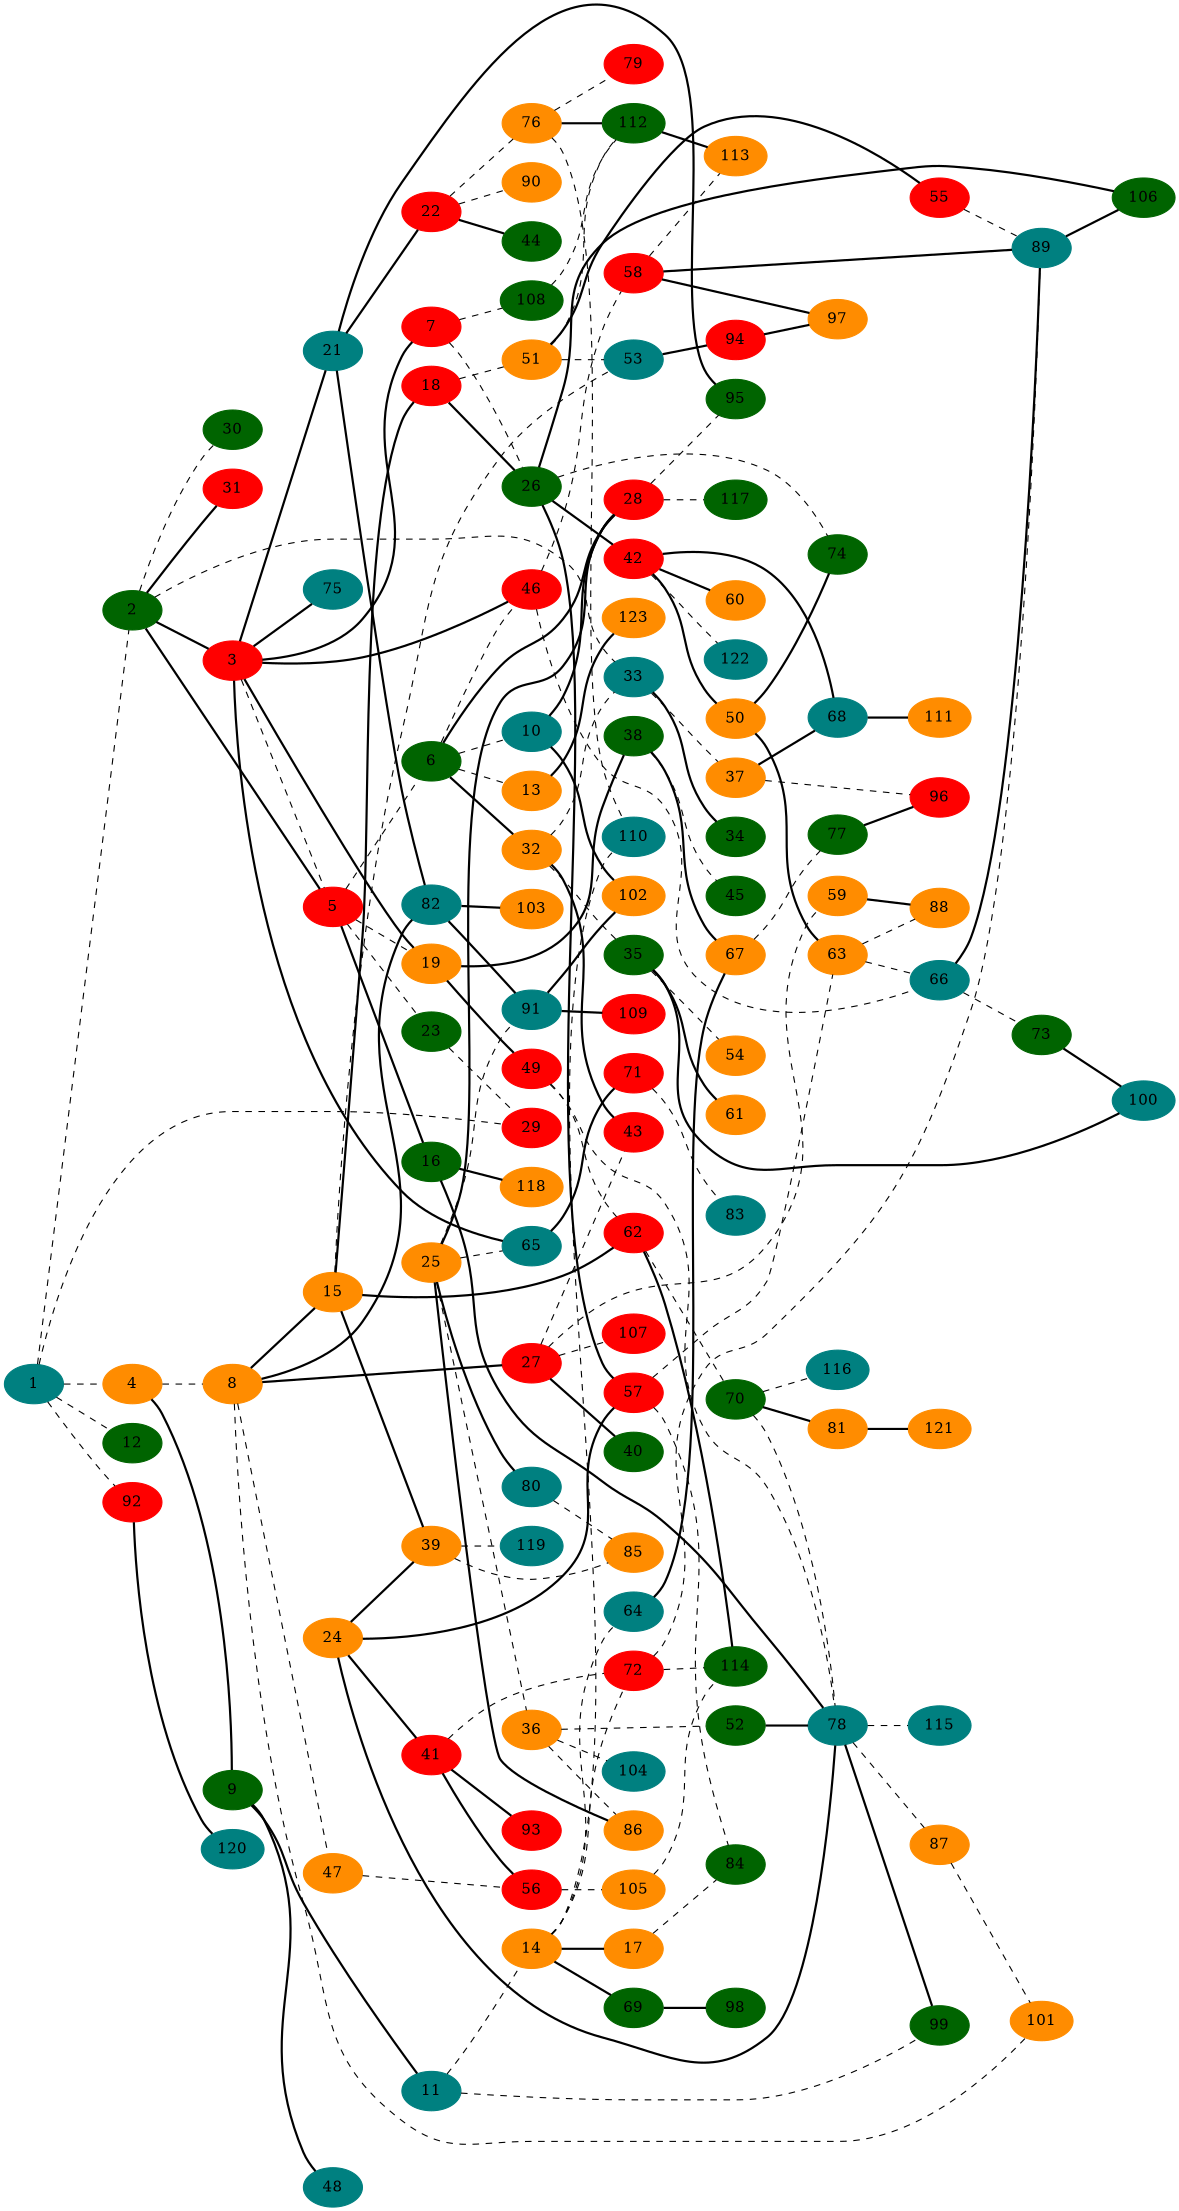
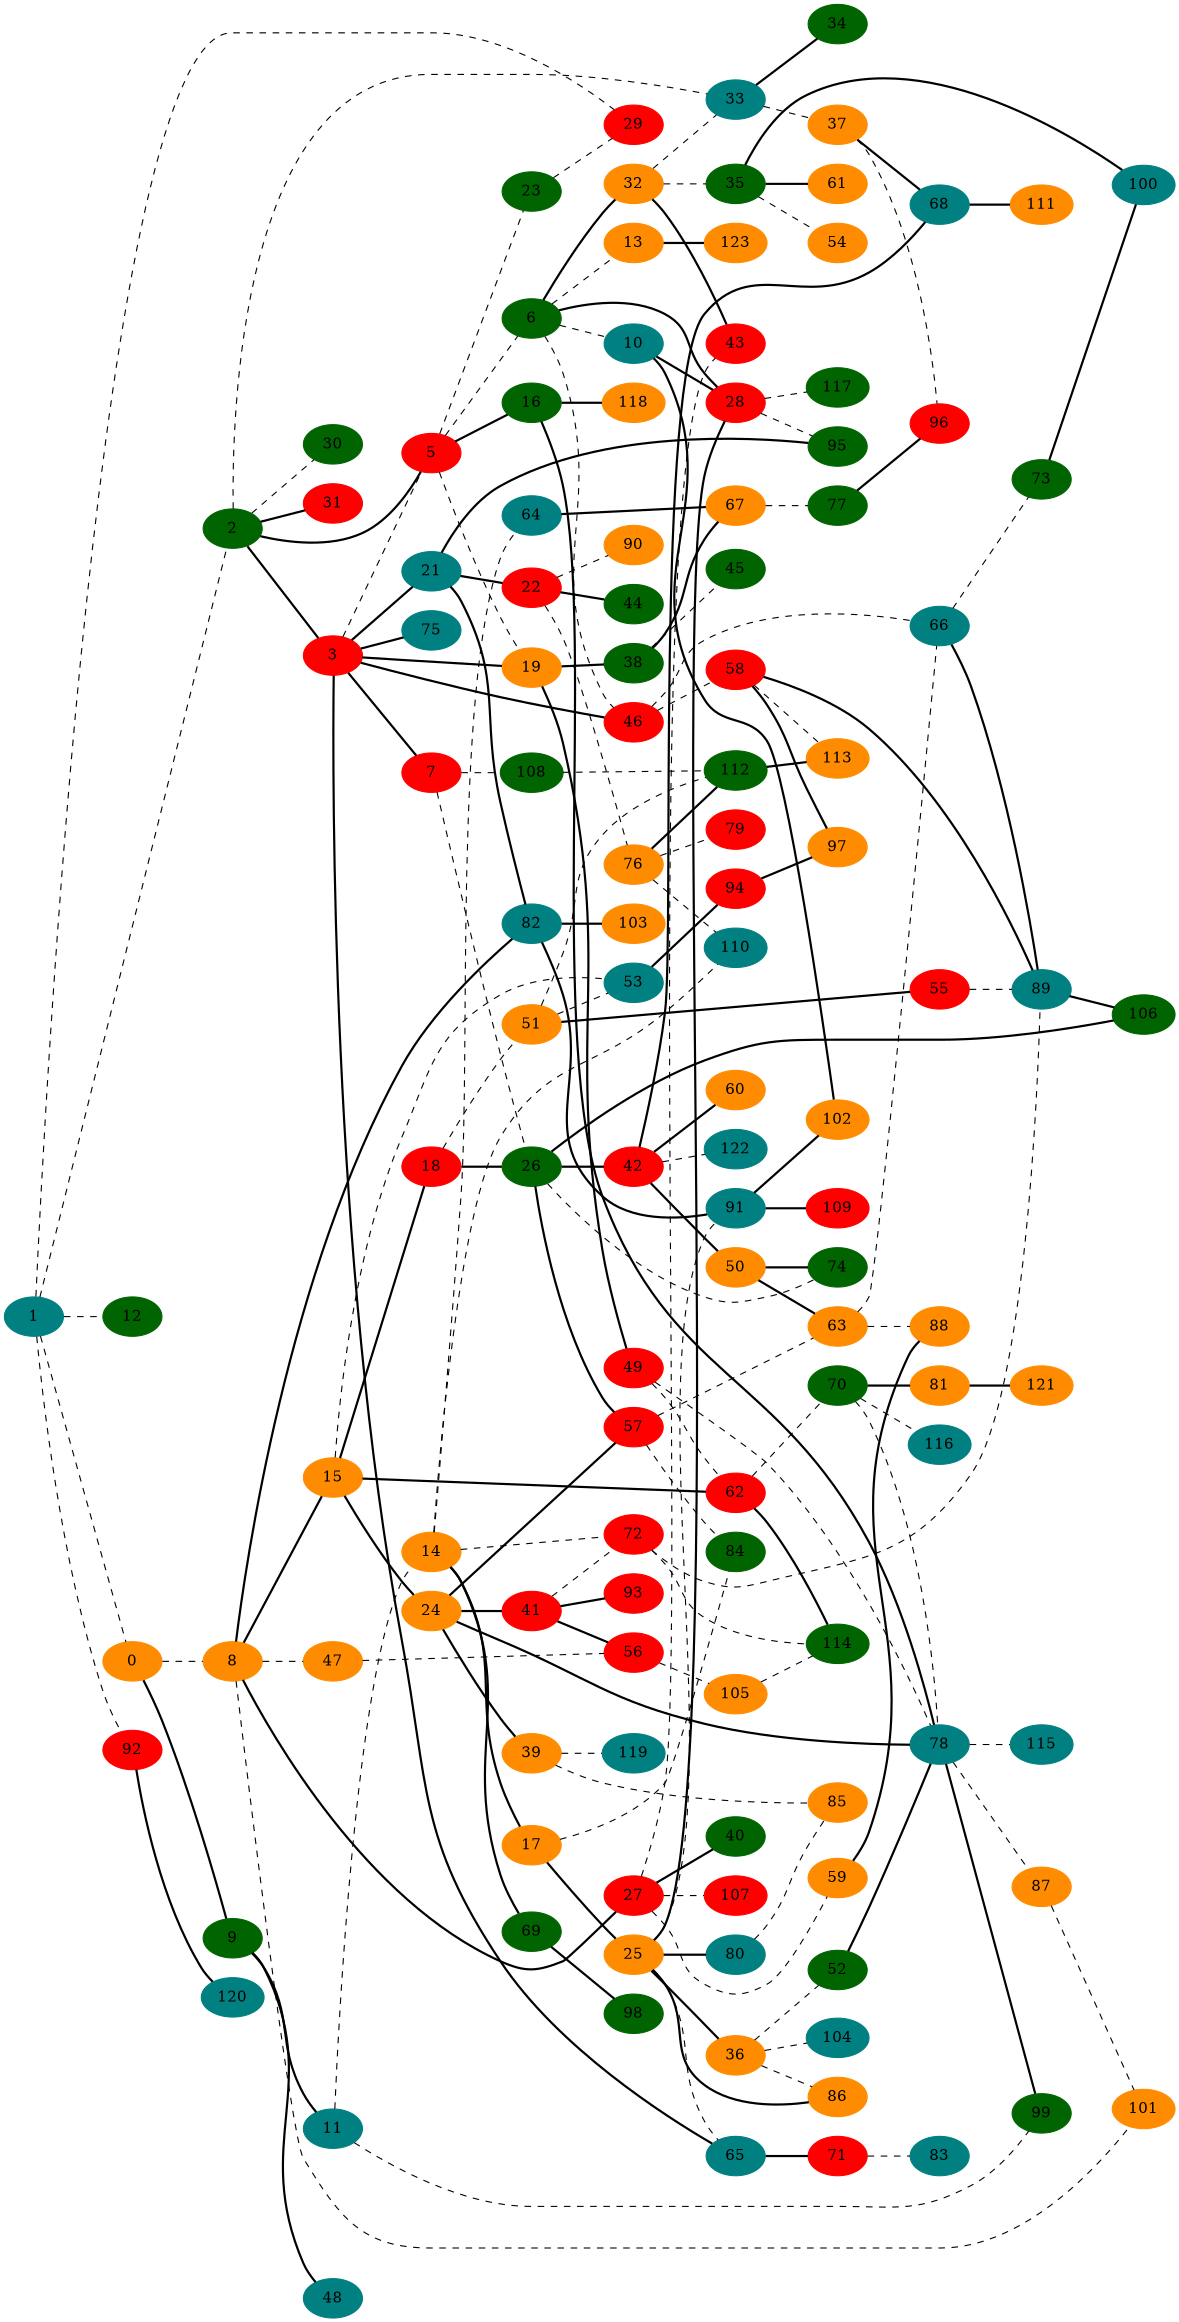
(132, 1384) -> (132, 1661)
(382, 1419) -> (377, 1547)
(482, 1496) -> (685, 2005)
none -> (581, 1901)
